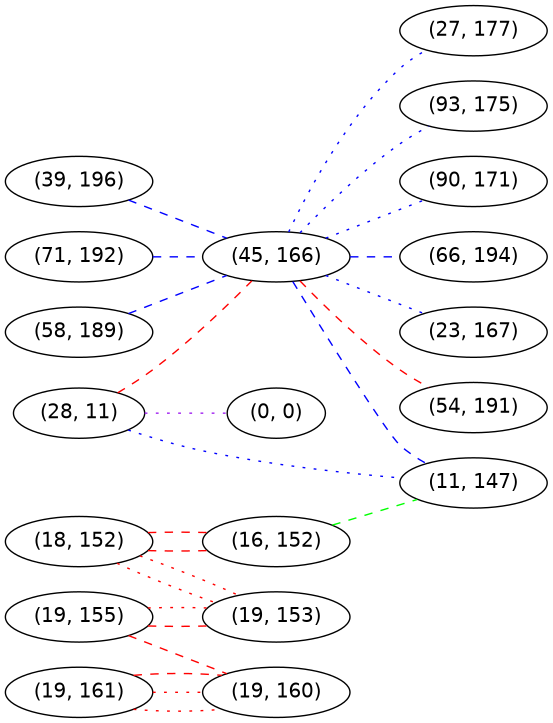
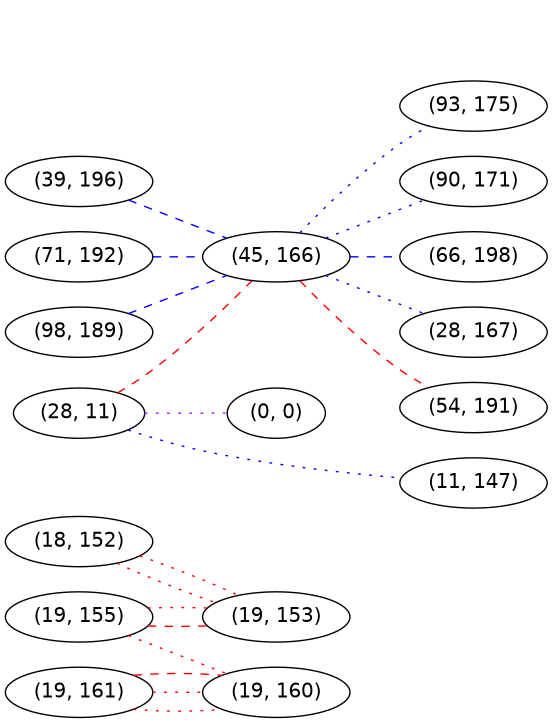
(474, 31) -> none
(474, 257) -> (474, 257)
(79, 332) -> (79, 332)
(474, 332) -> (474, 332)
(353, 378) -> none
(276, 542) -> none
(178, 655) -> (178, 655)
